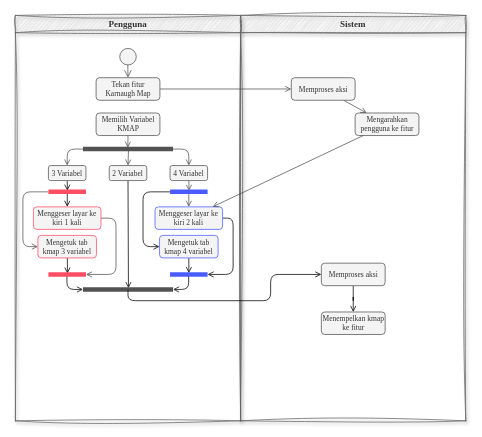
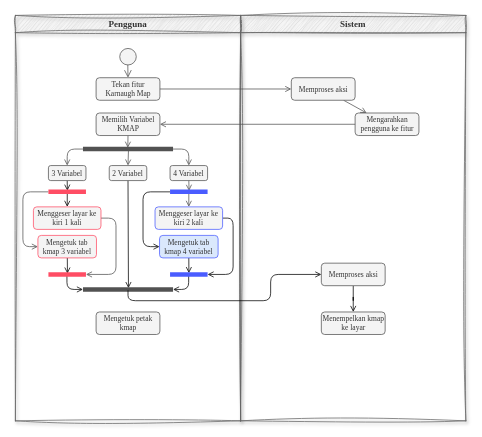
(288, 171) -> (259, 124)
(189, 246) -> (189, 246)
none -> (128, 323)
(353, 323) -> (353, 323)
